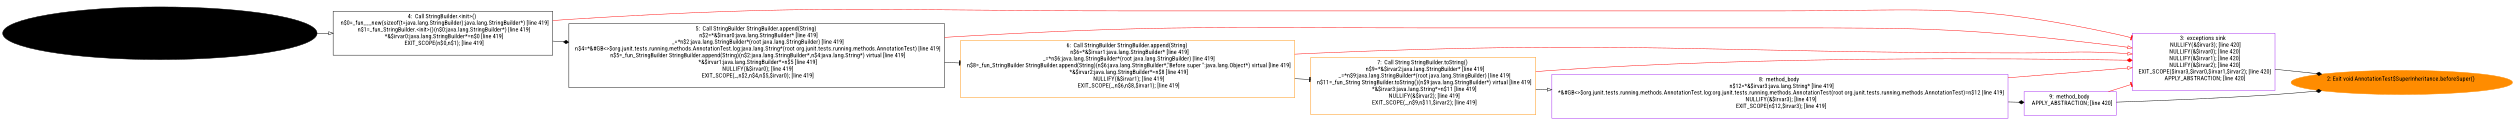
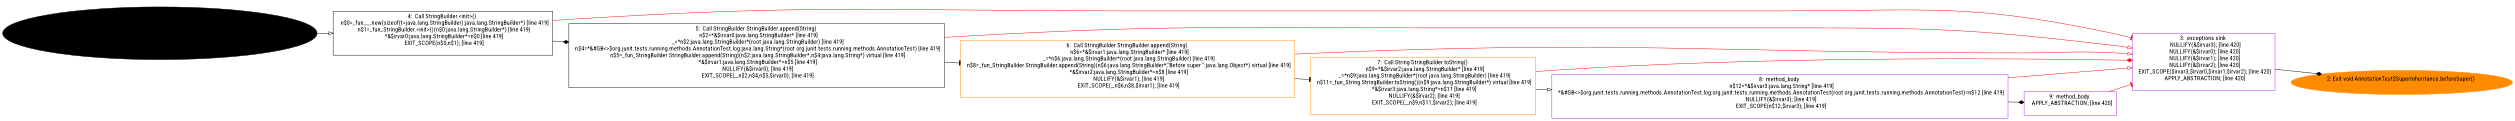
(2216, 98) -> none
